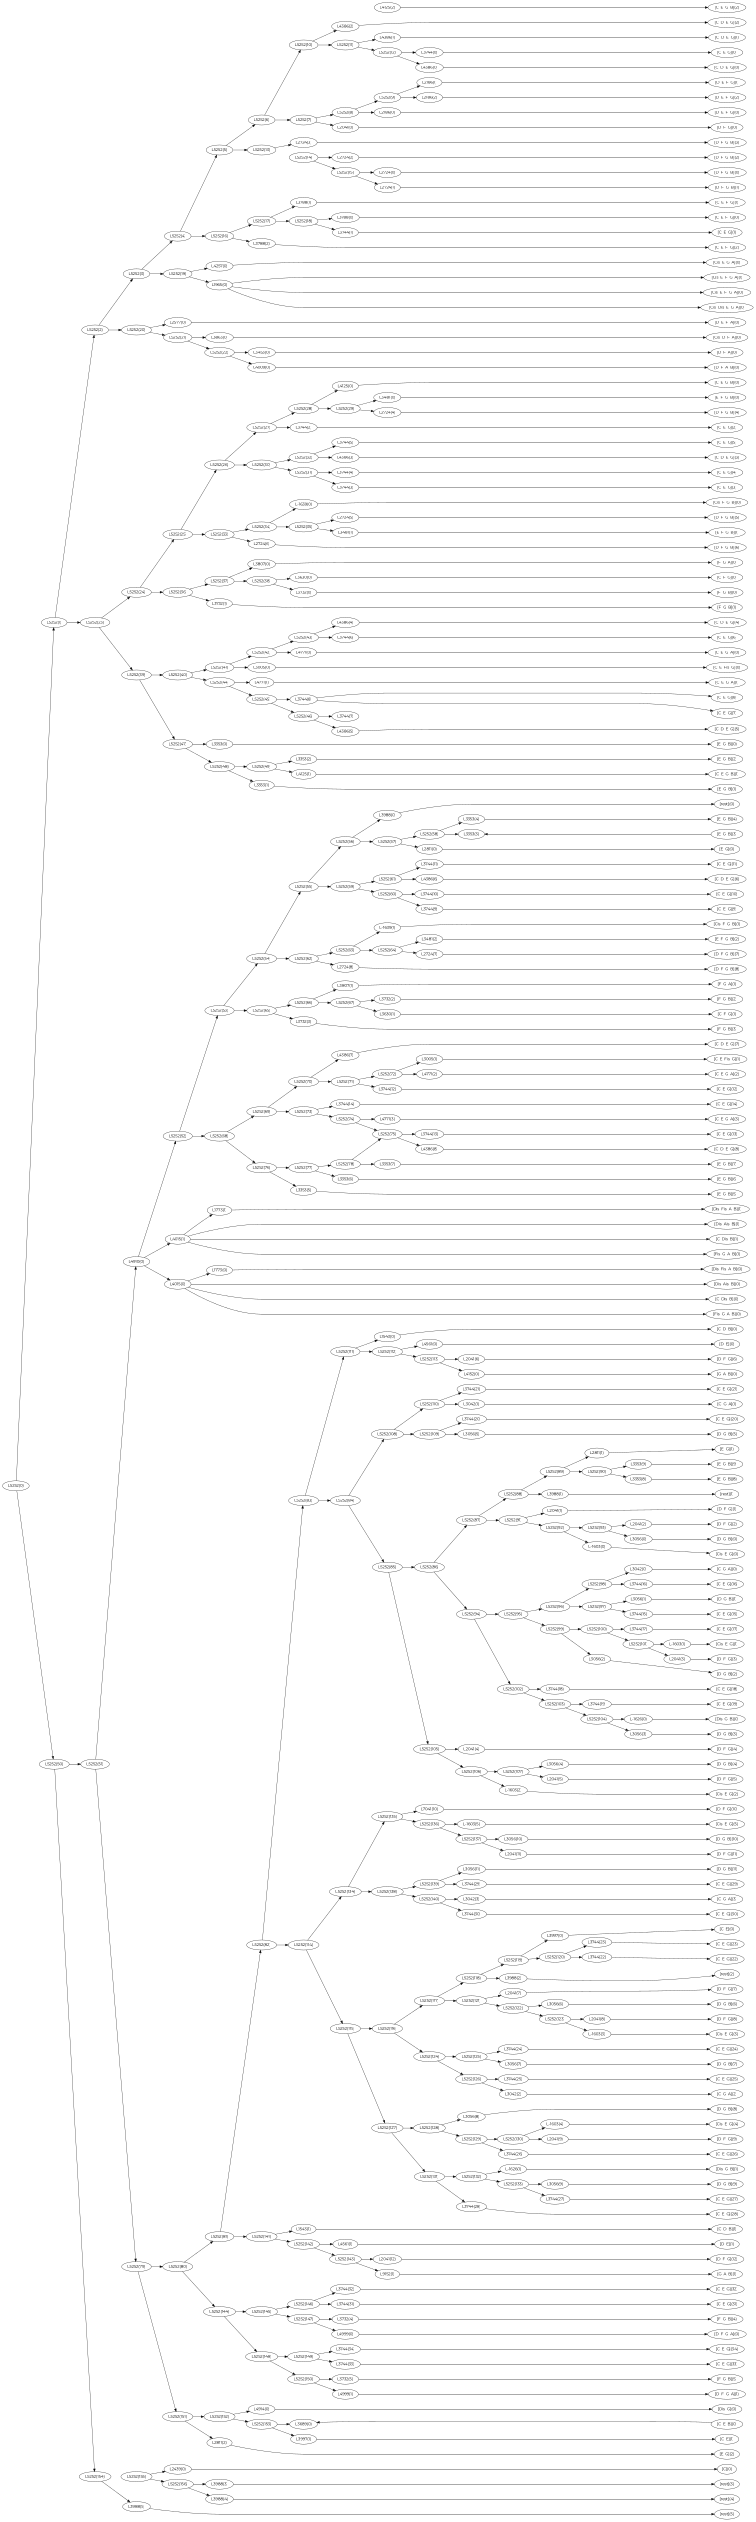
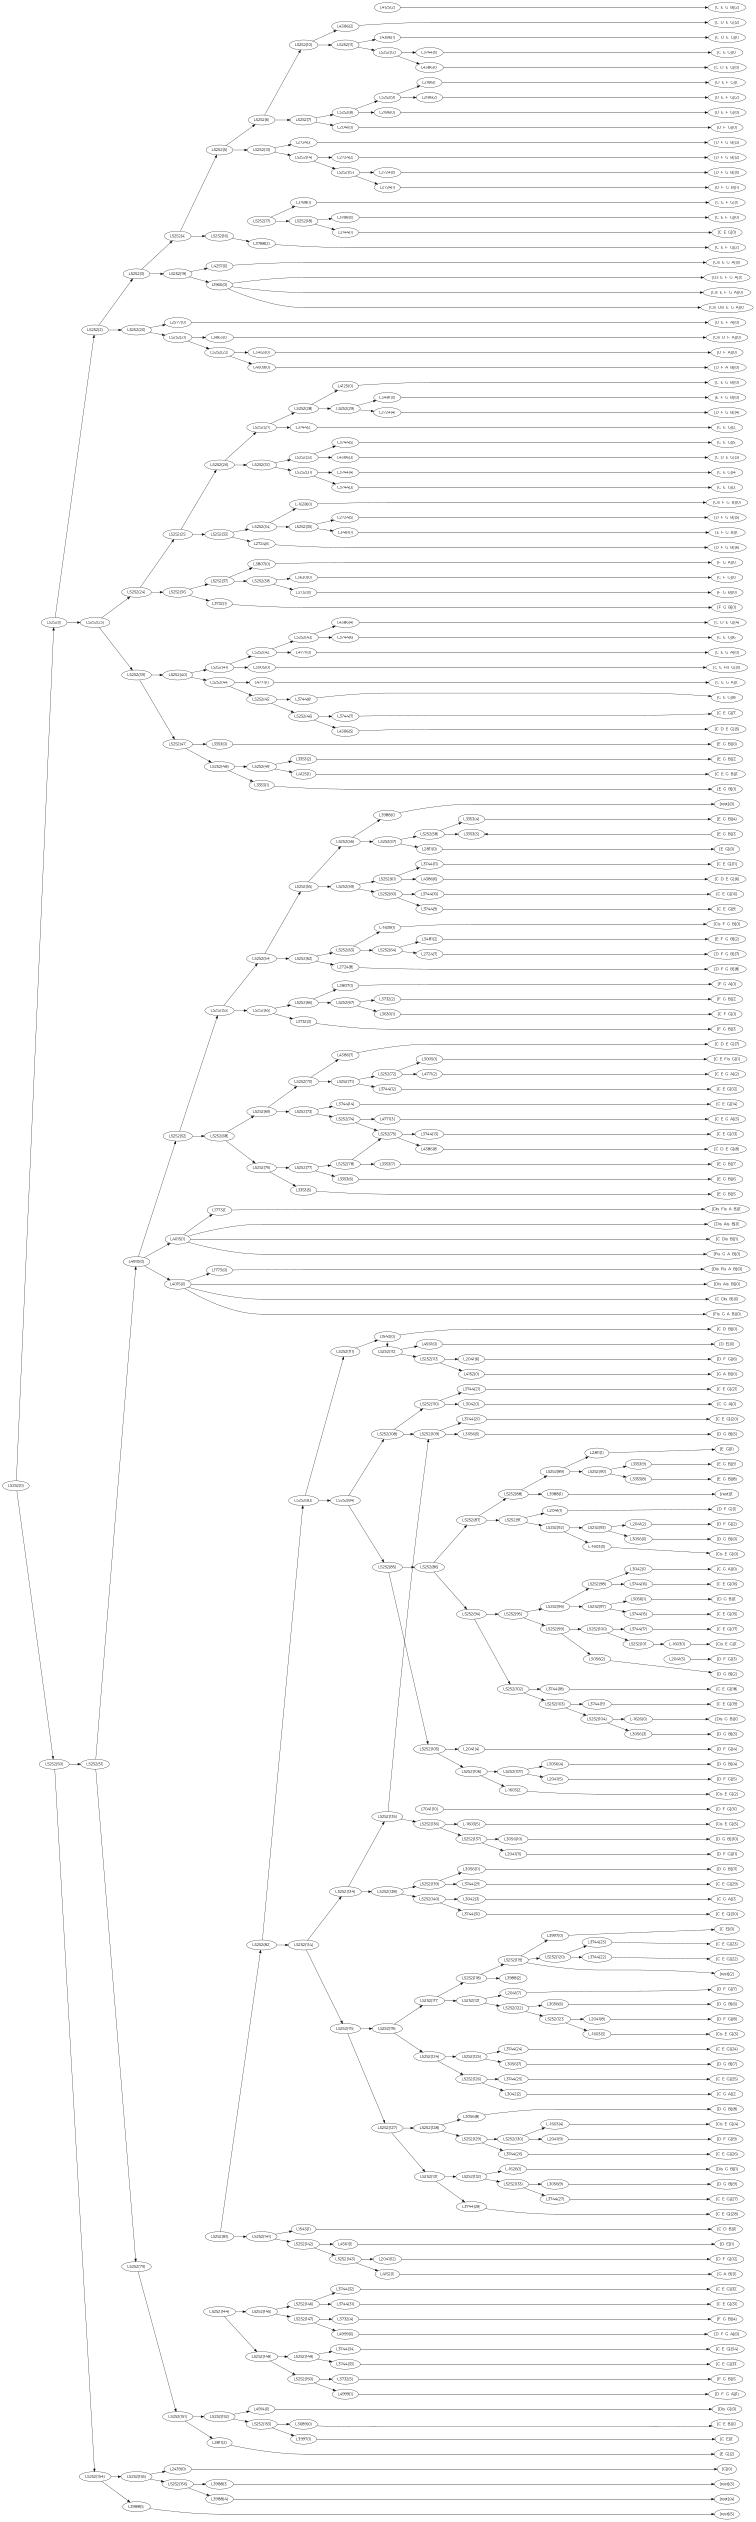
none -> (281, 153)
(239, 229) -> none
(514, 704) -> (534, 715)
(365, 1352) -> (387, 1343)
(657, 1651) -> none
(407, 1813) -> (406, 1627)
(620, 1981) -> (619, 1970)
(178, 2267) -> none
(387, 2274) -> (387, 2274)
(516, 2422) -> (513, 2427)
none -> (115, 2477)
